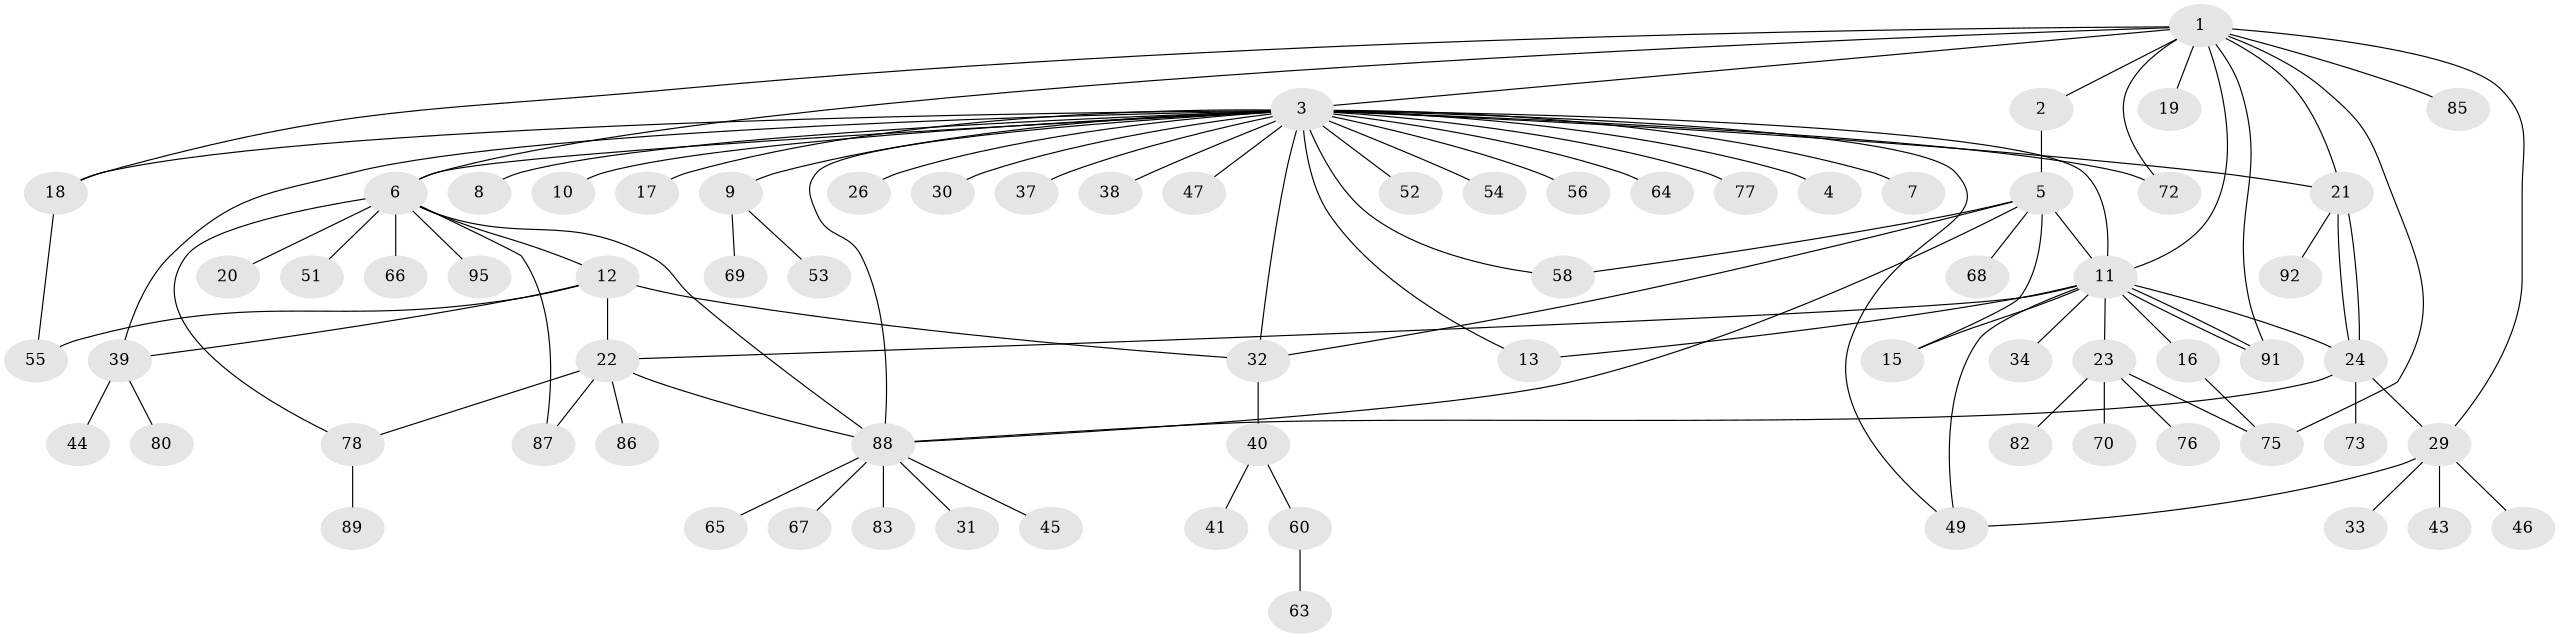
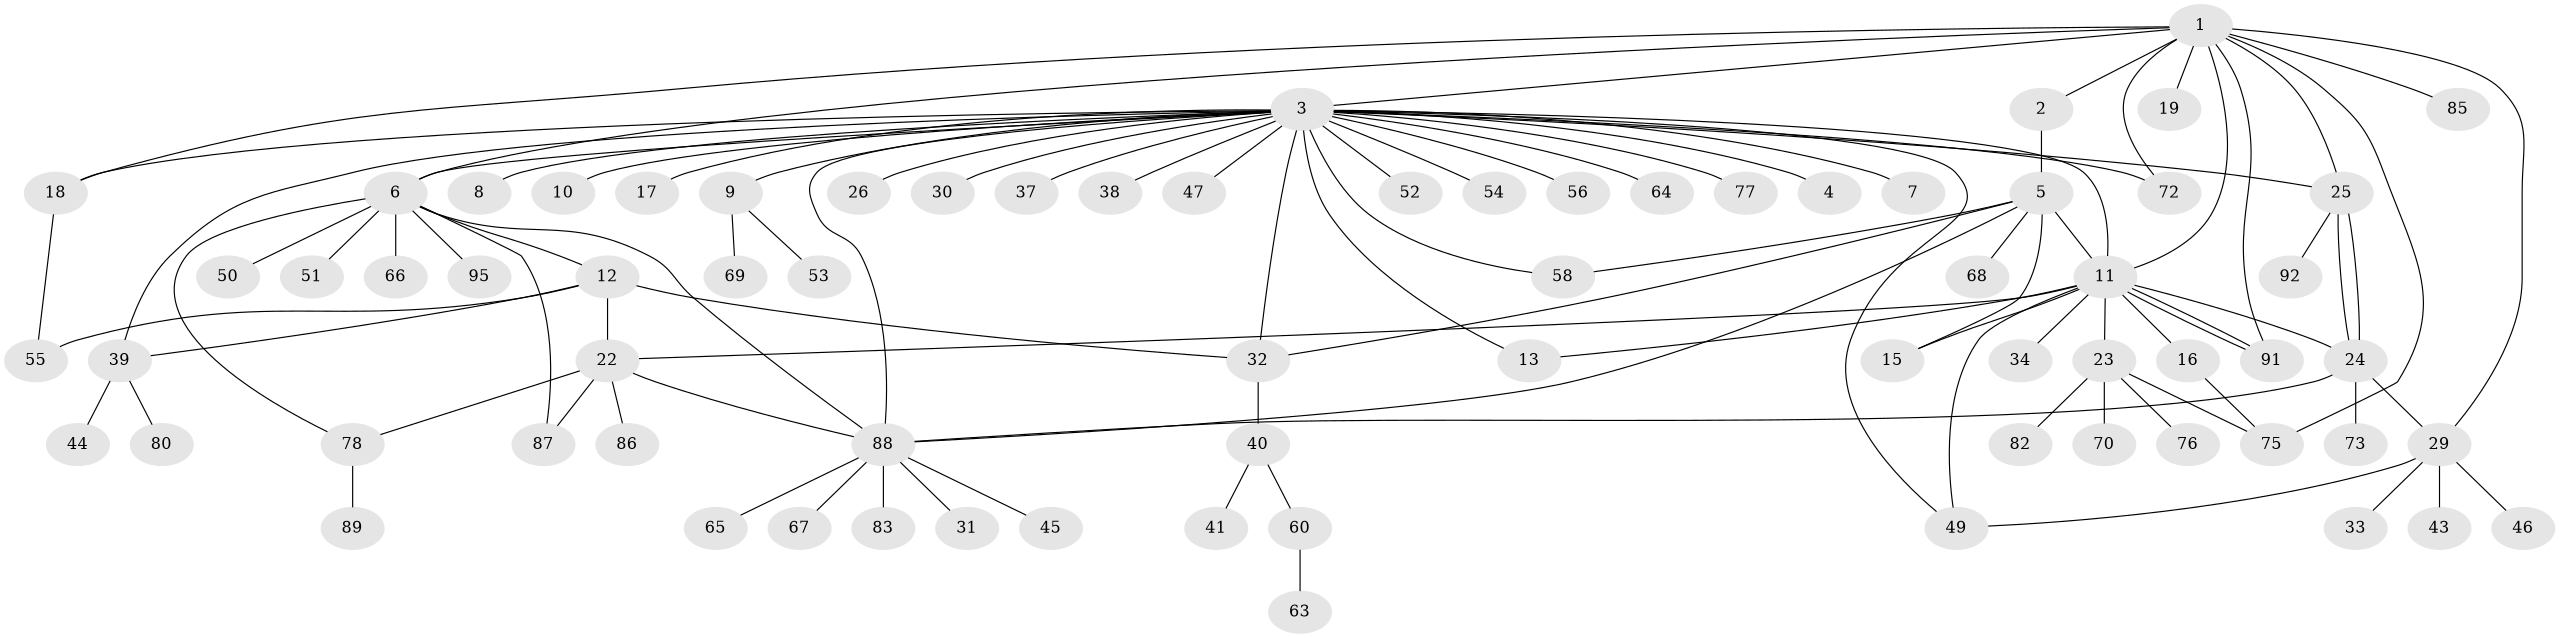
(2342, 193) -> (2342, 193)
(228, 277) -> (228, 277)
